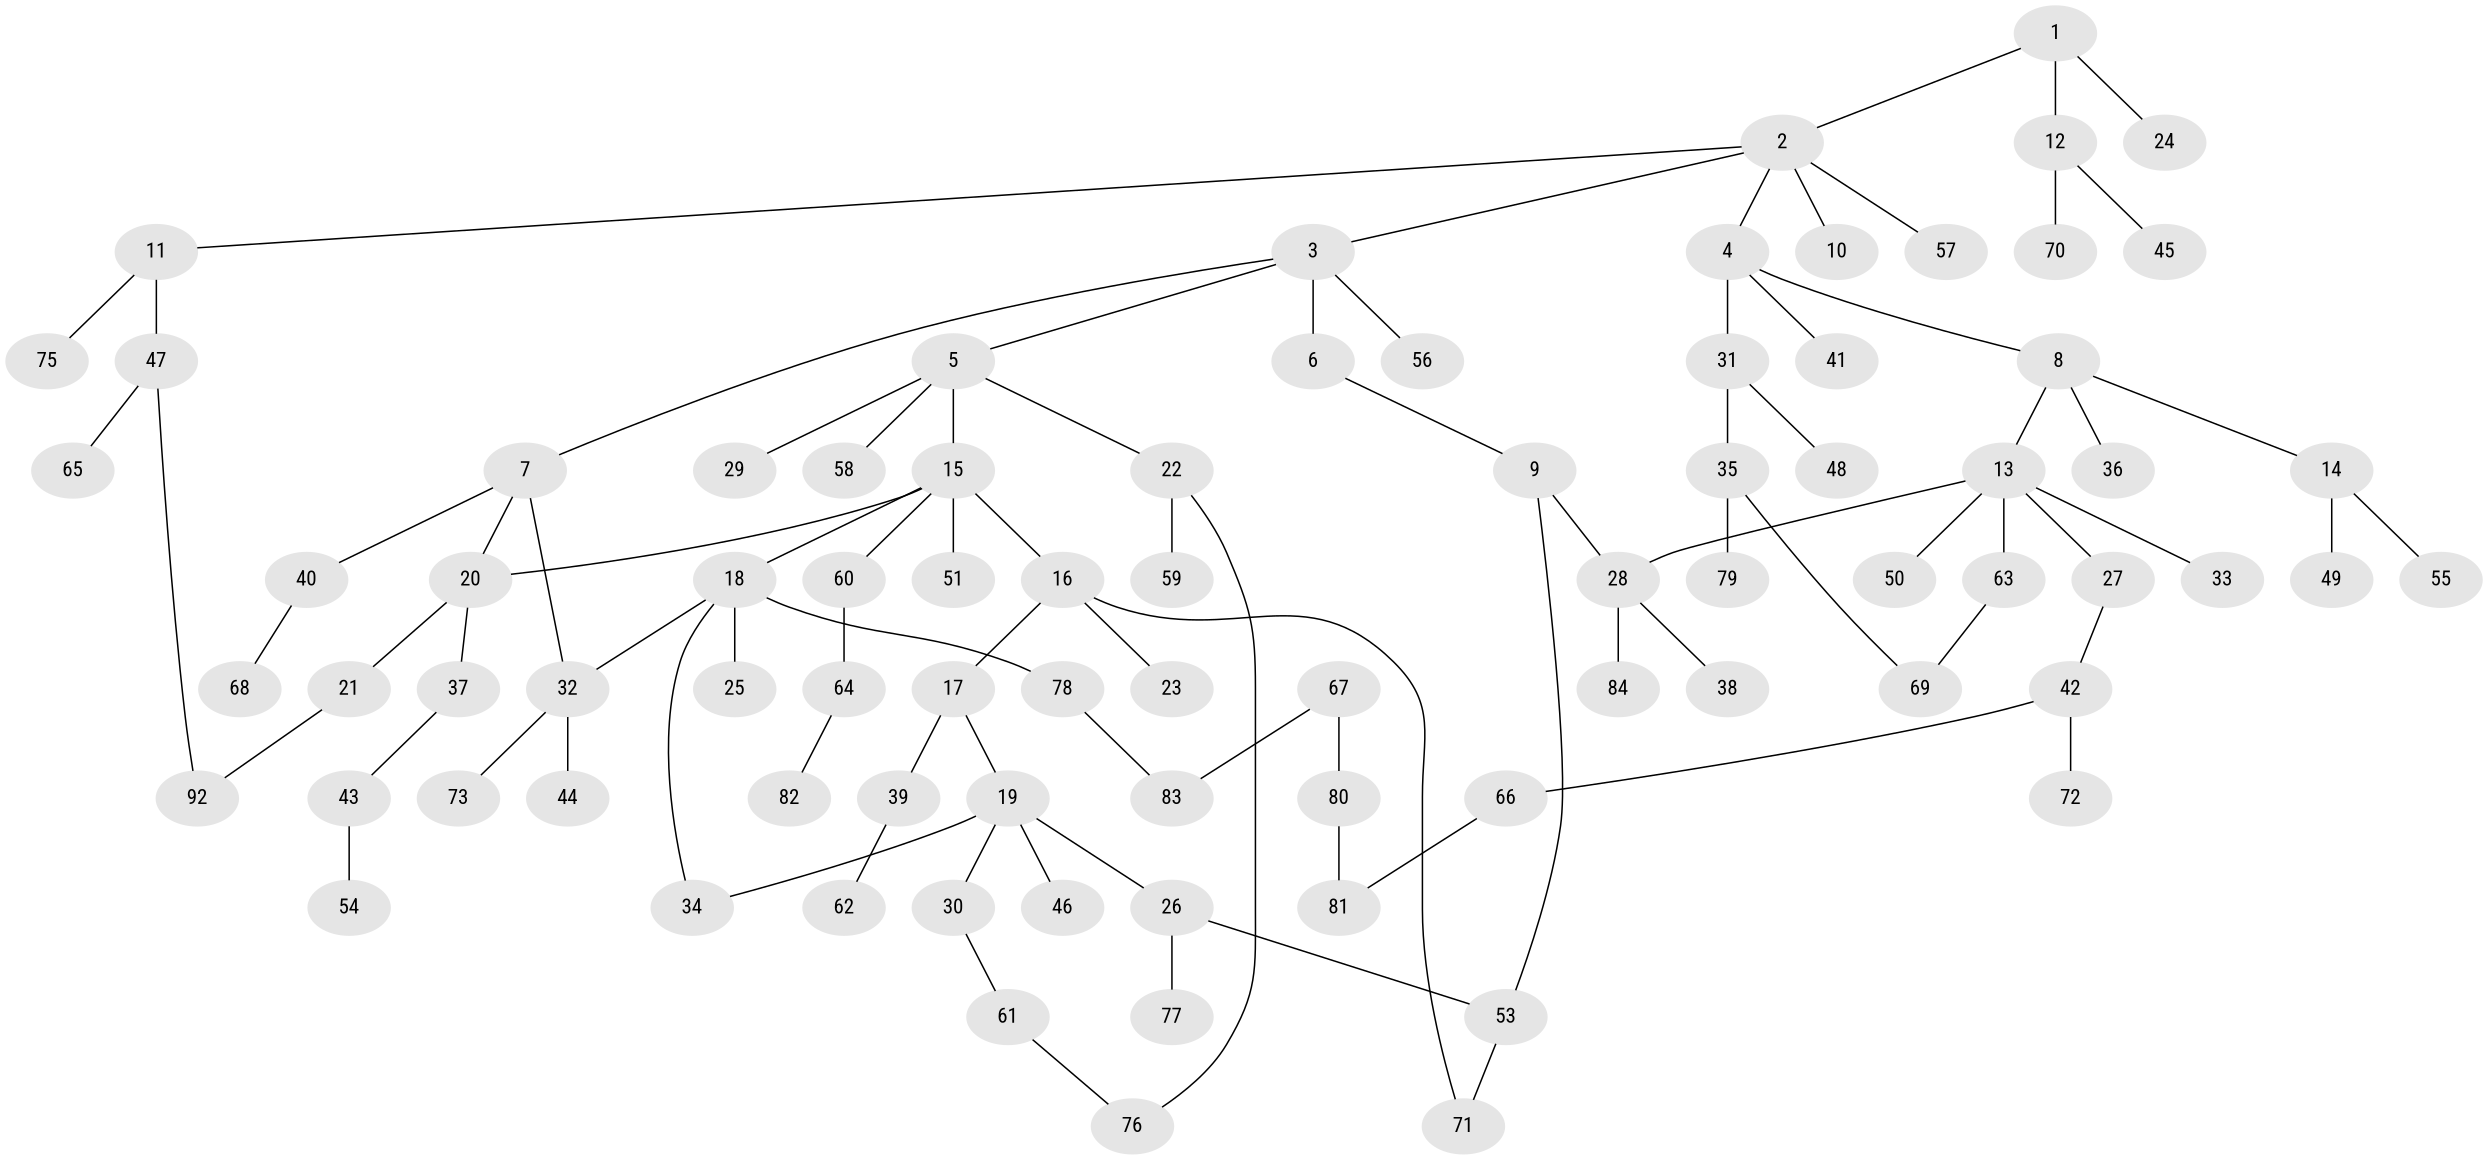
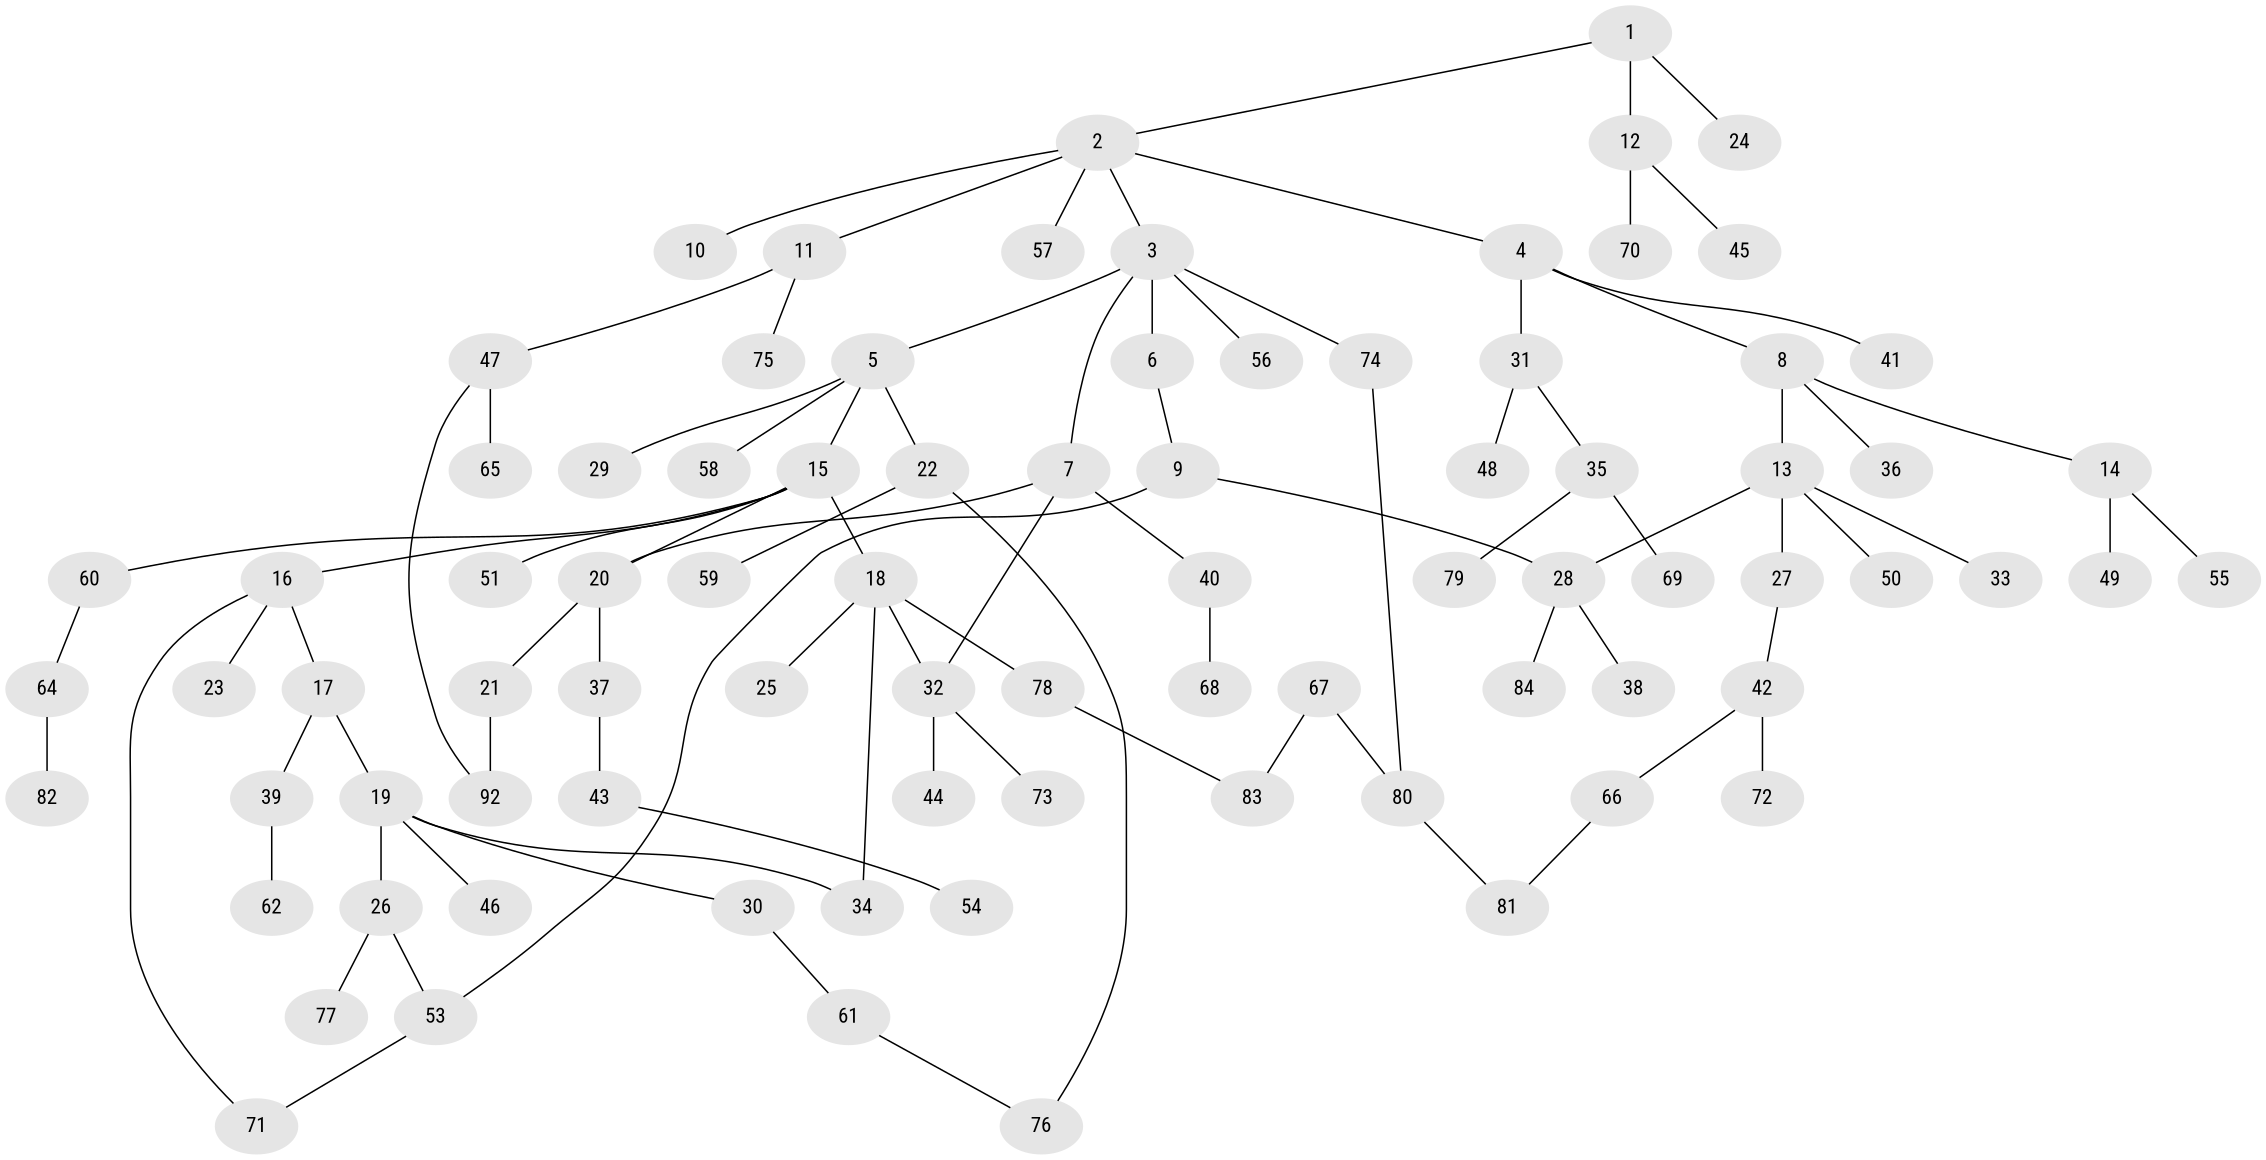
none -> (1371, 361)
(2004, 580) -> none
